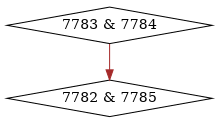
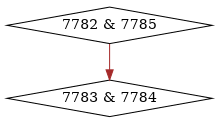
(110, 57) -> (110, 57)
